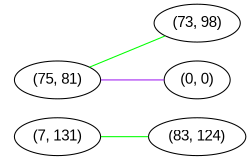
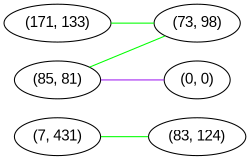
none -> (58, 23)
(58, 80) -> (58, 80)
(58, 137) -> (58, 137)
